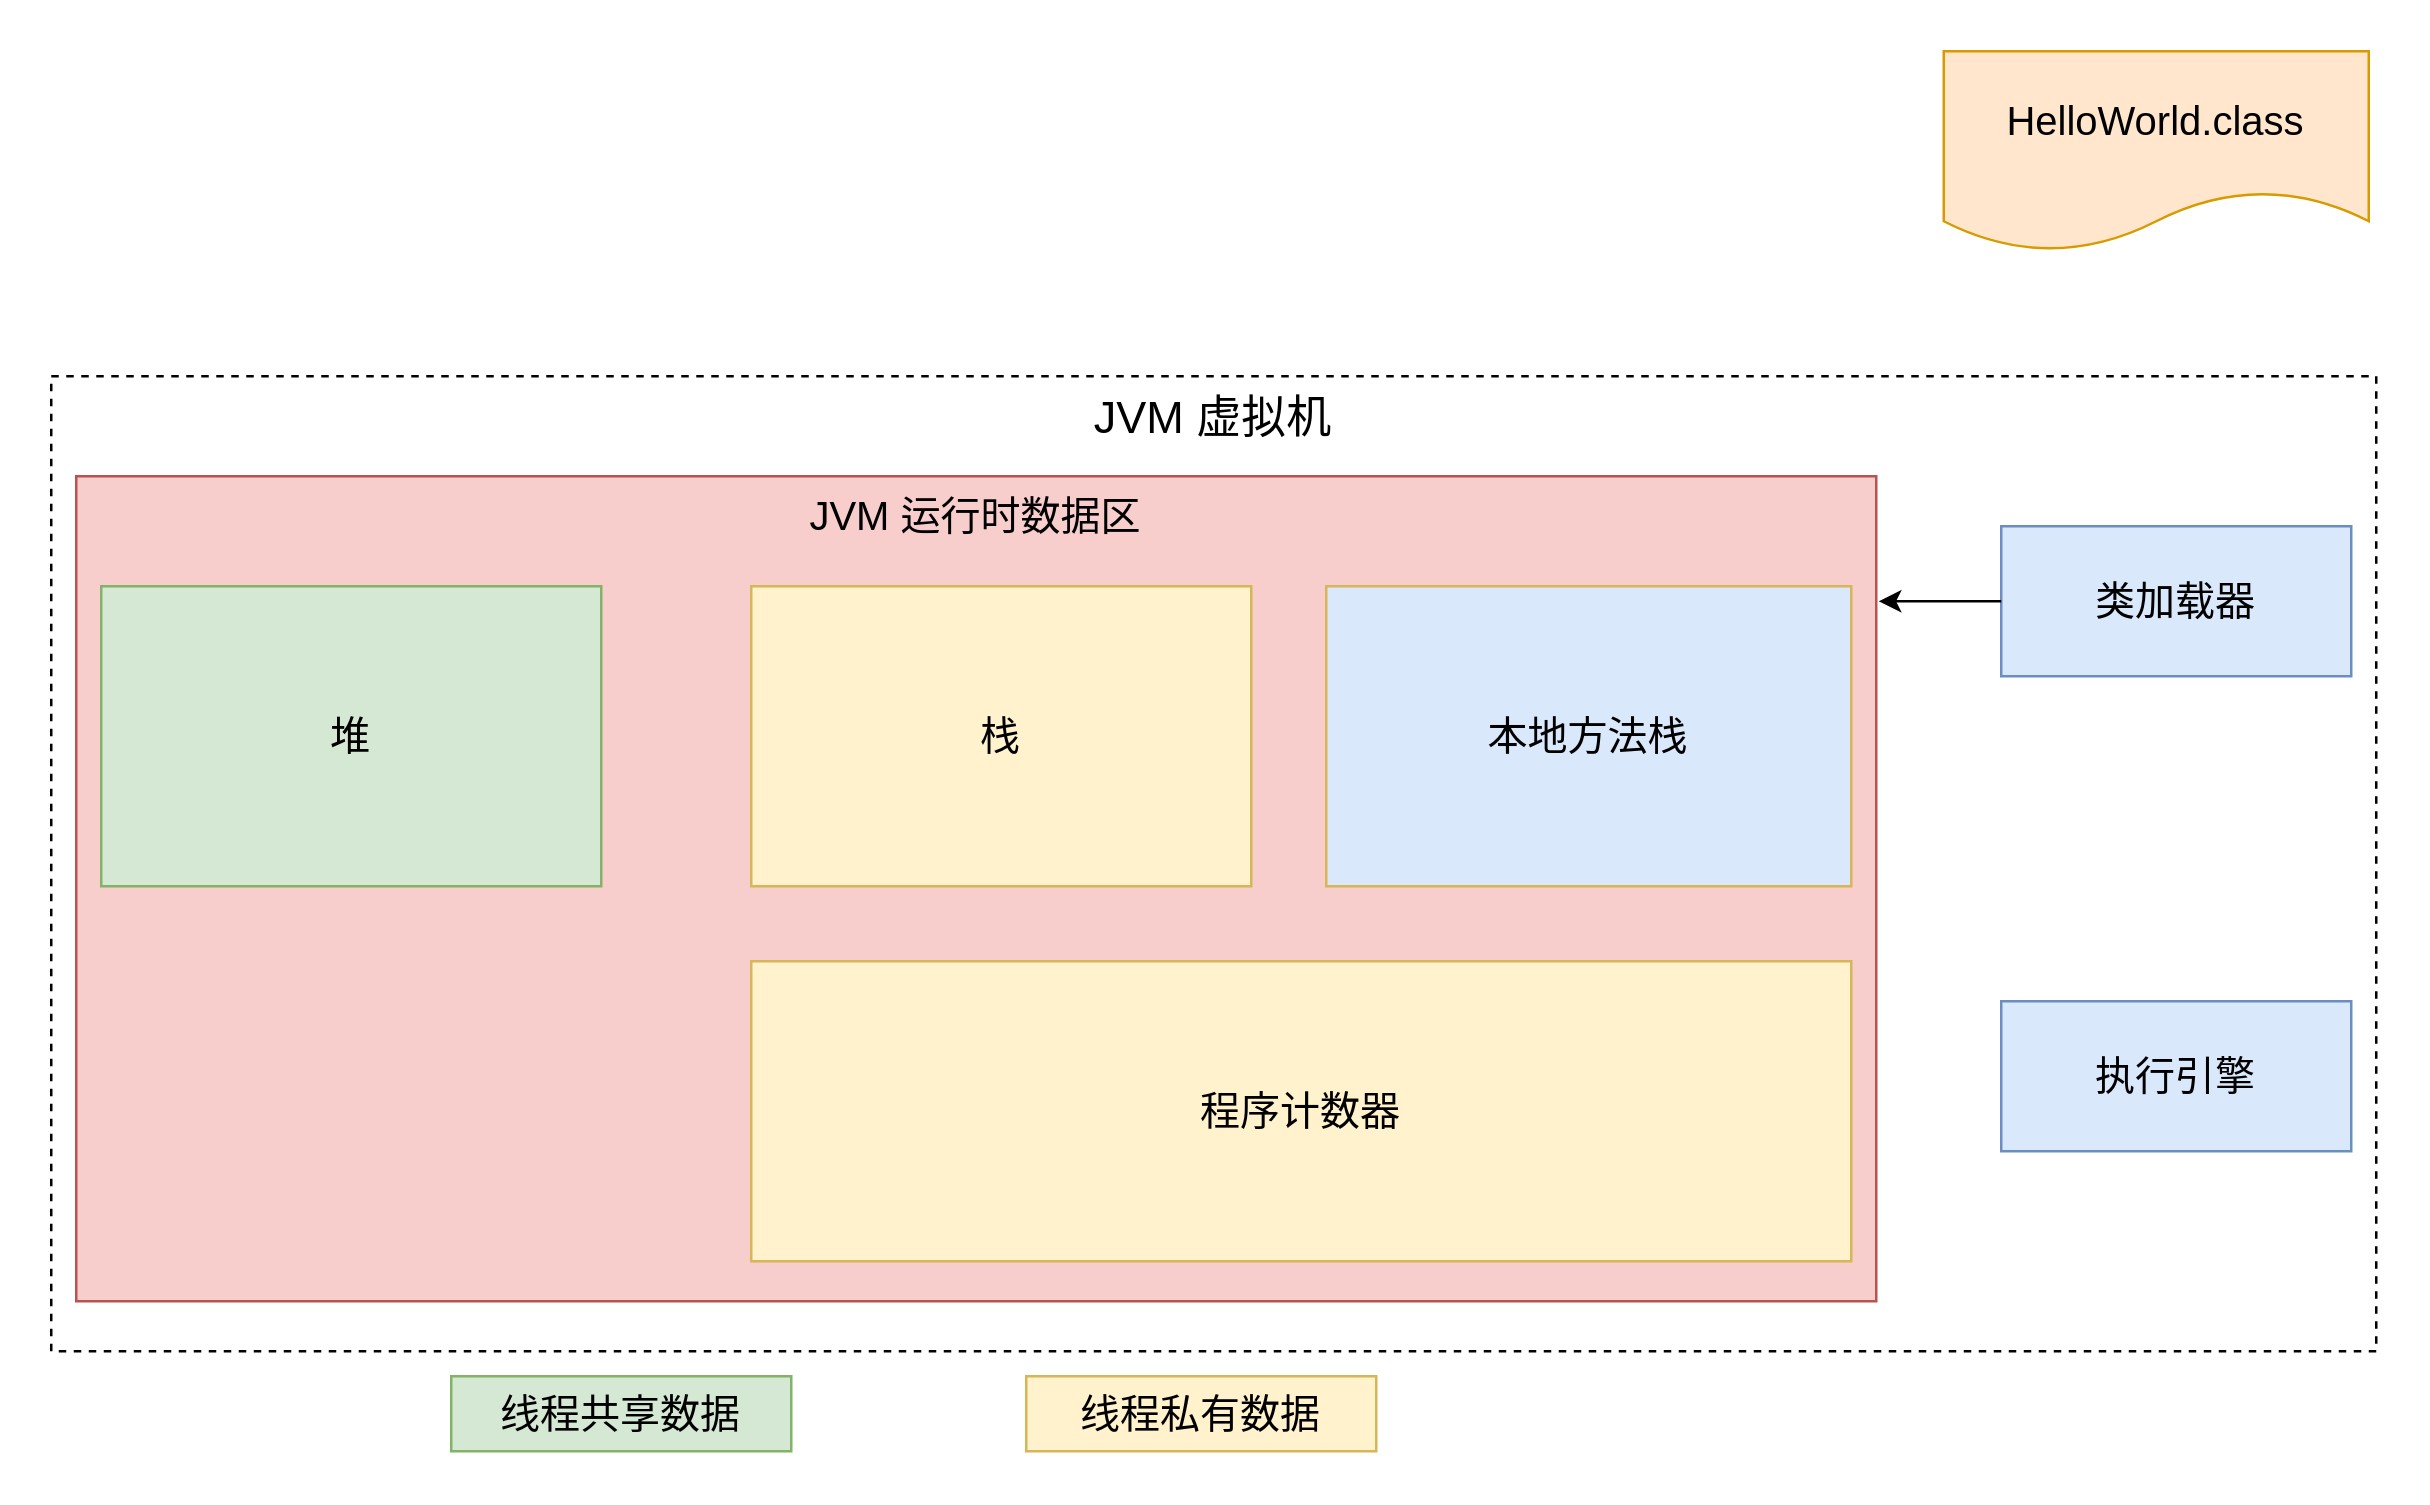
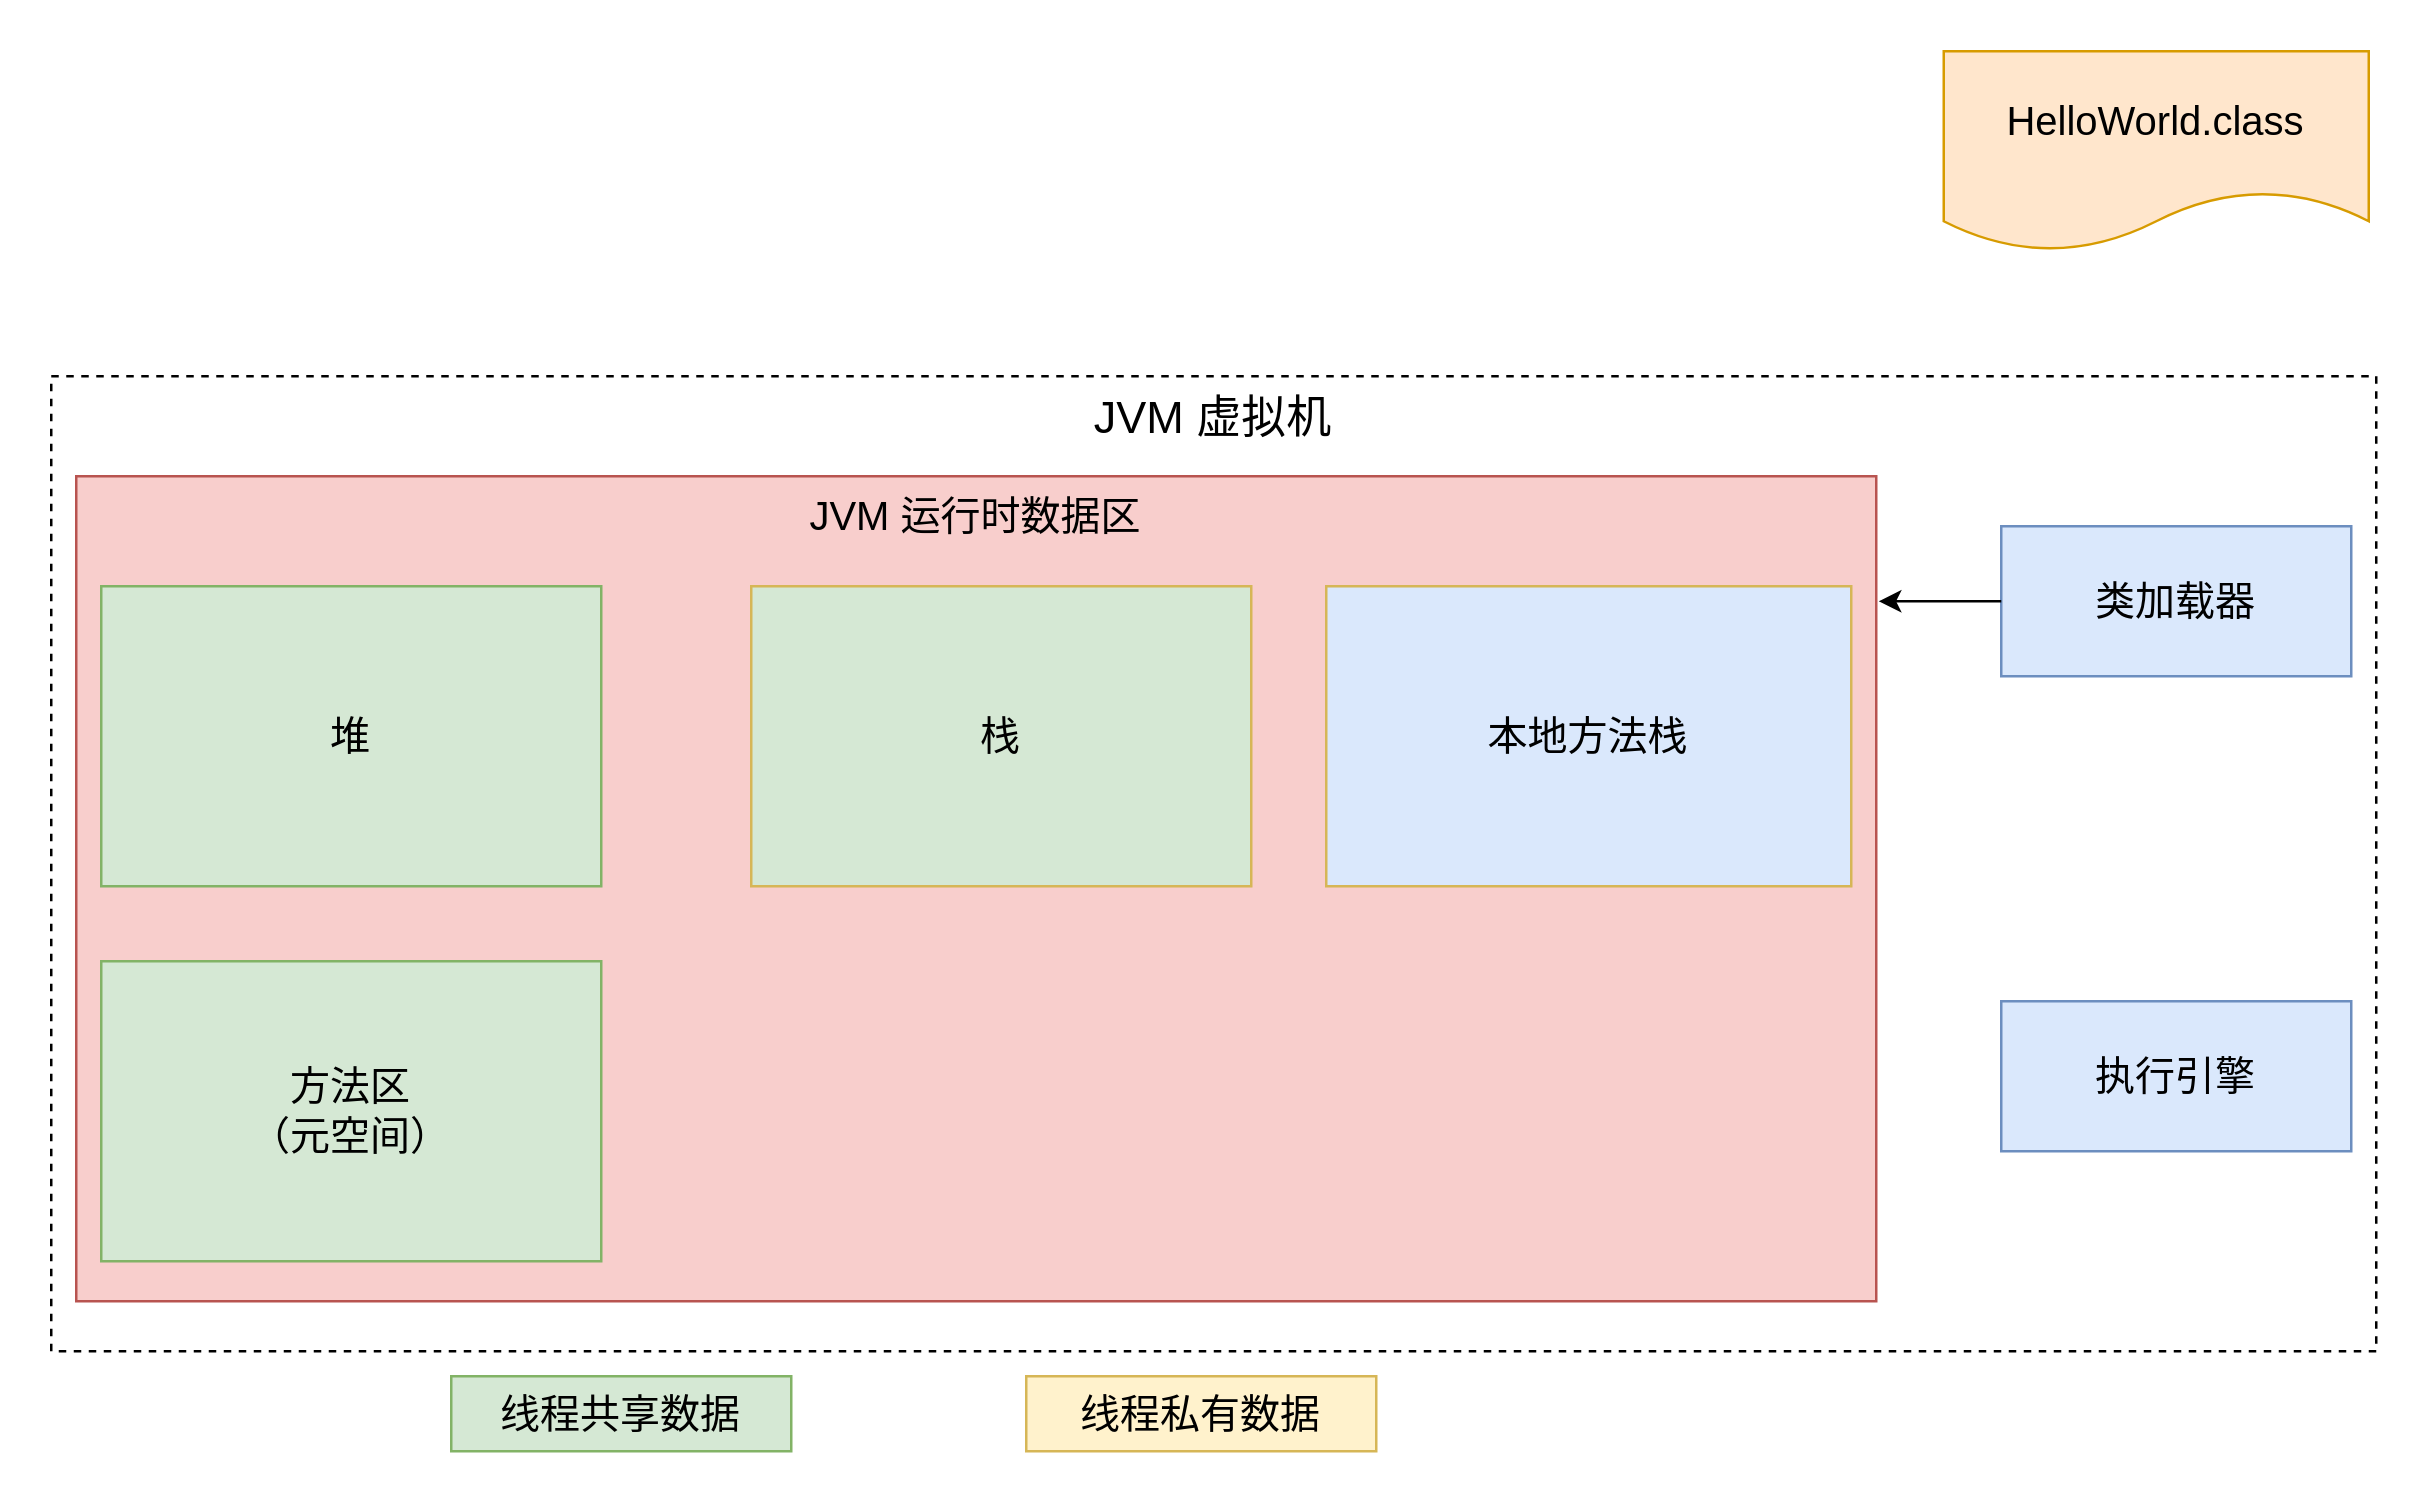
(1001, 736) -> (1001, 736)
none -> (351, 1111)
(1301, 1111) -> none
